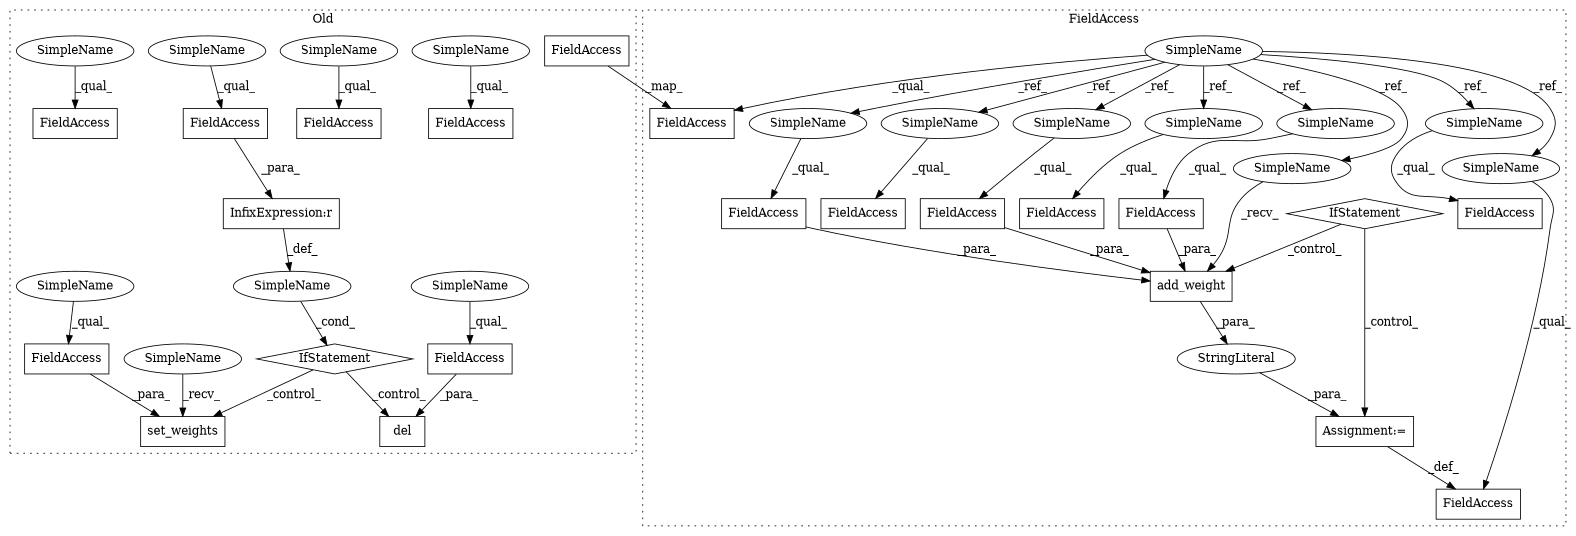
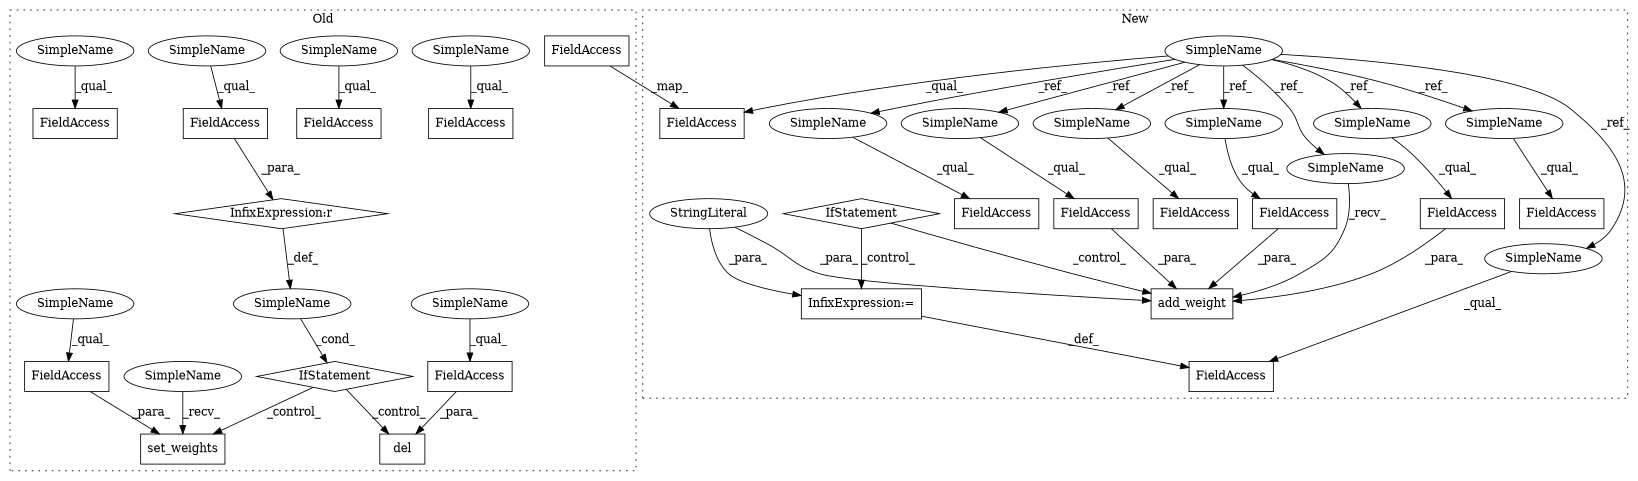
(1104, 20) -> (1135, 20)
(281, 214) -> (281, 214)
(1212, 319) -> (932, 287)
(1365, 432) -> (861, 304)
